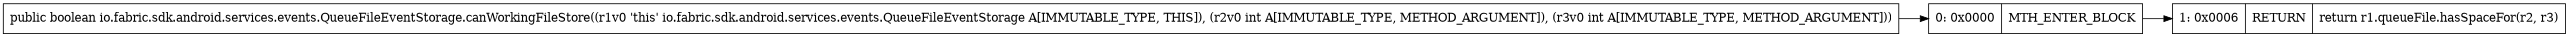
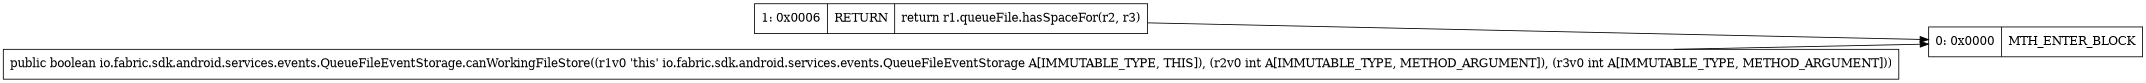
(2153, 19) -> (1534, 31)
